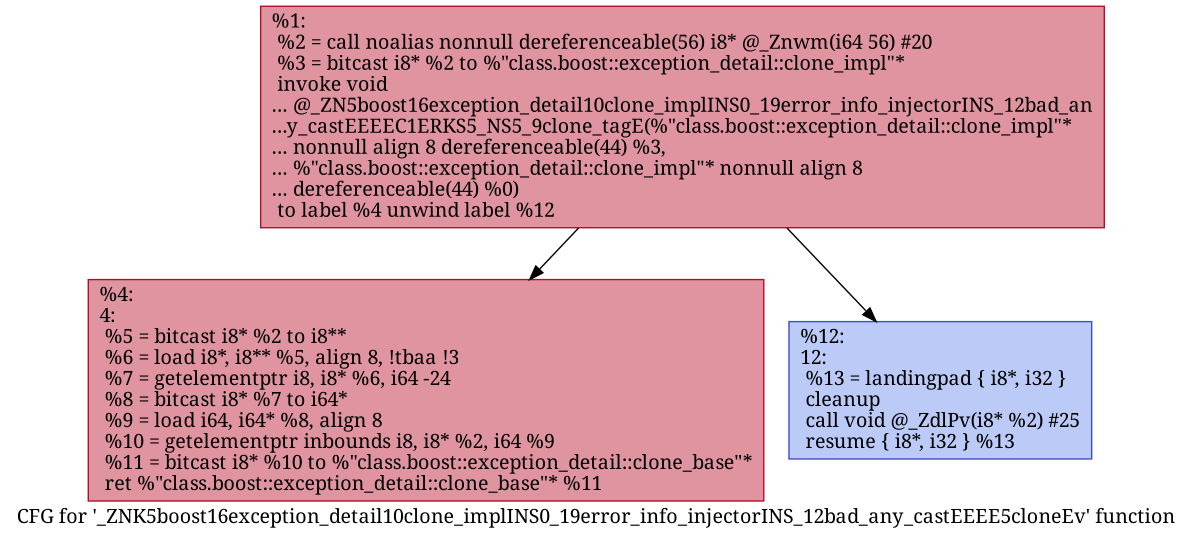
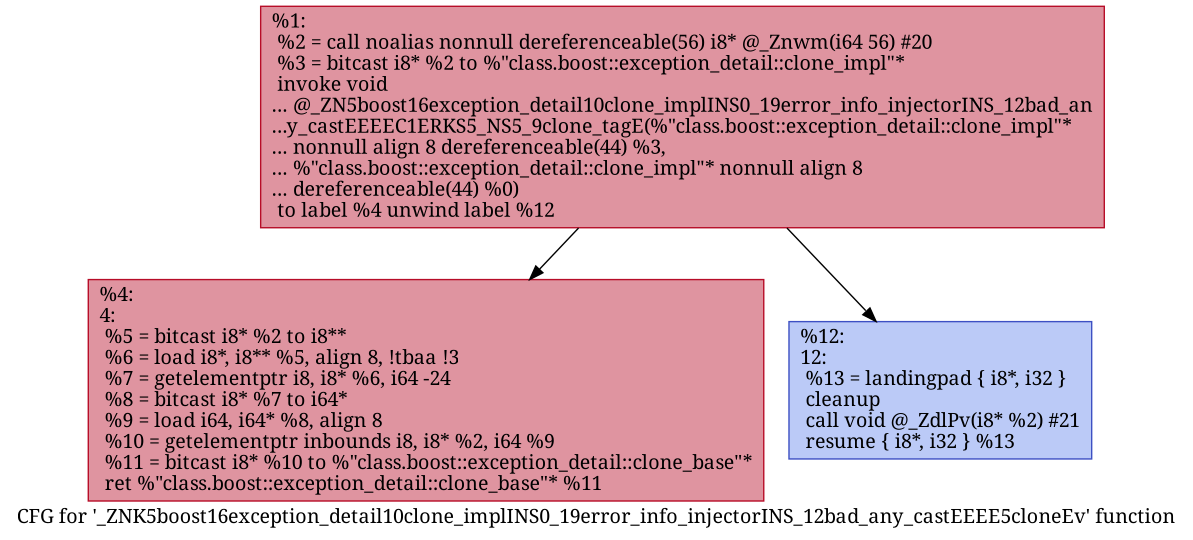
(940, 421) -> (940, 421)
